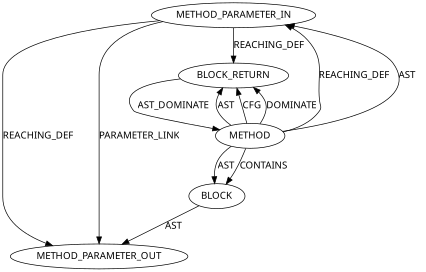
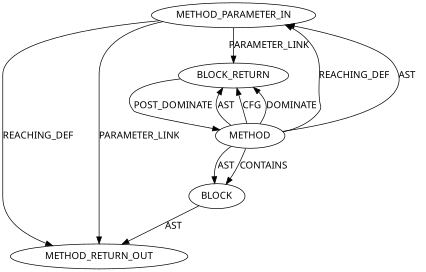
(269, 45) -> (269, 45)
(173, 106) -> (173, 106)
(99, 256) -> (99, 256)
